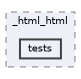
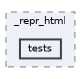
(40, 21) -> (40, 21)
